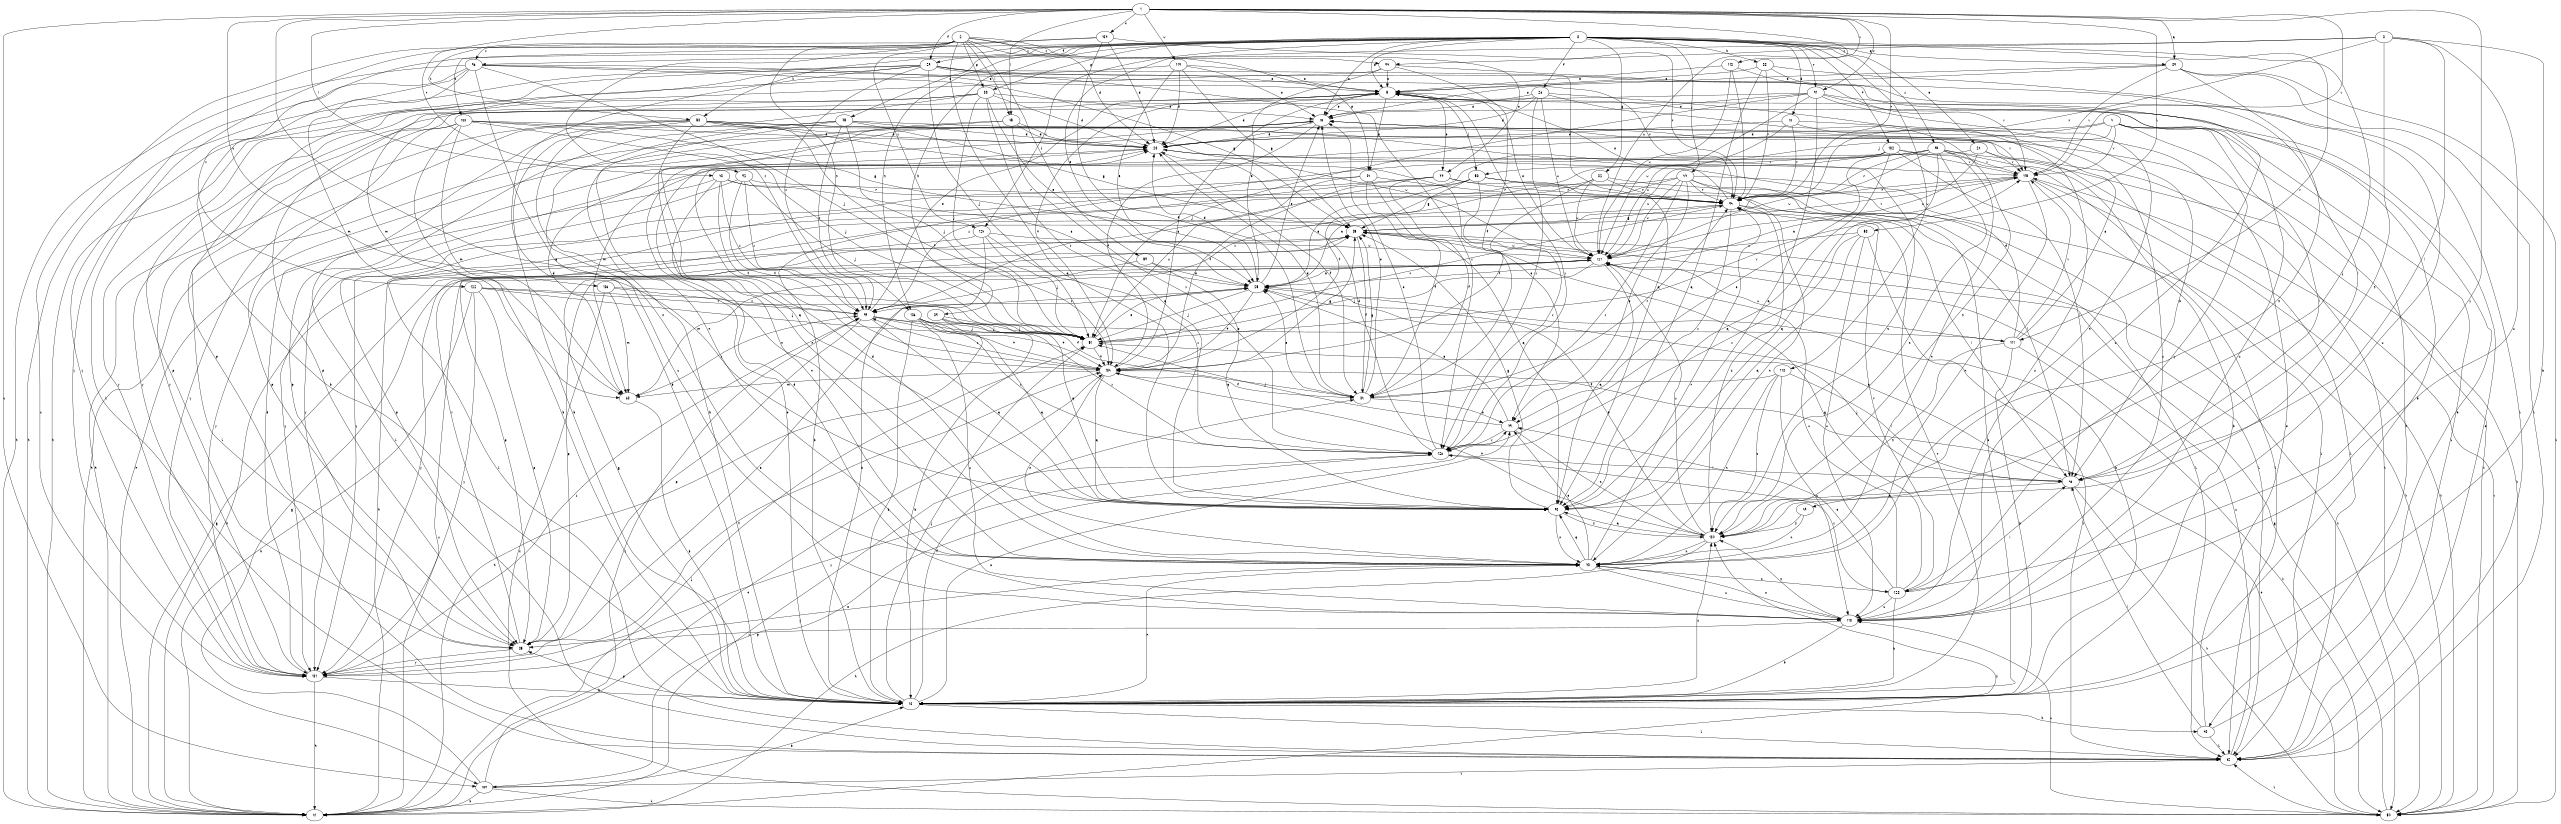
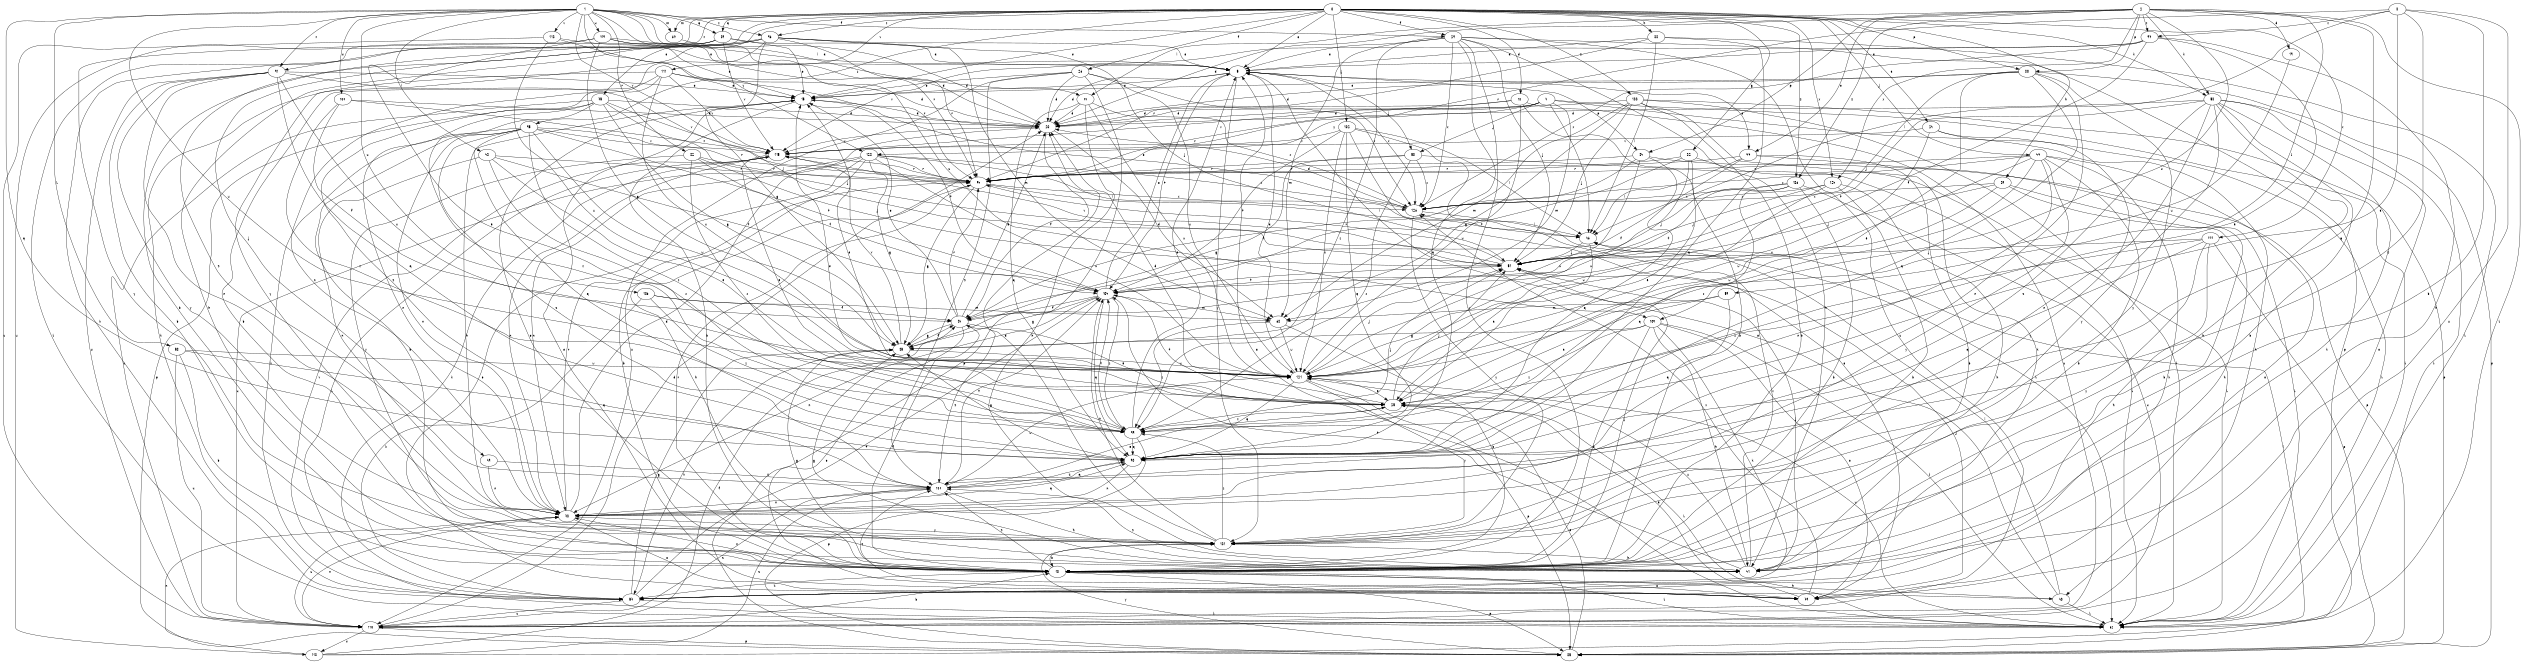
none -> (674, 37)
(785, 43) -> (706, 22)
none -> (2291, 54)
(1863, 93) -> (1342, 72)
(1011, 120) -> (1085, 99)
(1579, 135) -> none
(744, 176) -> (692, 155)
(2163, 179) -> (1614, 540)
(1348, 207) -> none
(1048, 225) -> none
(1194, 228) -> (1495, 286)
(848, 266) -> none
(272, 280) -> none
none -> (1659, 294)
(1148, 301) -> none
(1437, 332) -> (881, 355)
none -> (1288, 348)
(1743, 350) -> (961, 387)
(1669, 370) -> (1770, 86)
(673, 384) -> (1470, 308)
(1809, 488) -> (344, 641)
(1828, 497) -> none
(1741, 579) -> (582, 239)
(2216, 665) -> (845, 579)
(1358, 774) -> (1899, 450)
